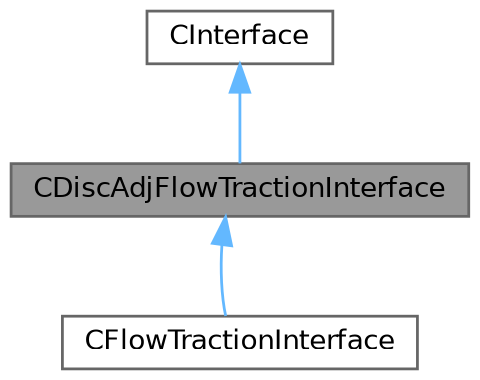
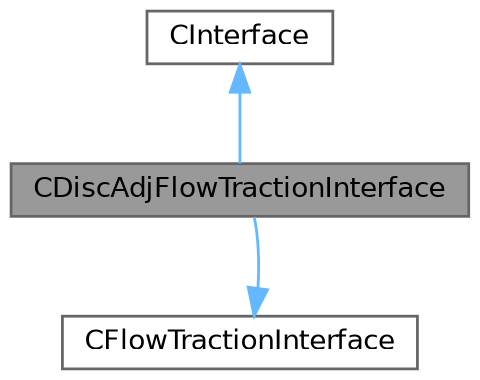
(222, 281) -> (258, 252)
